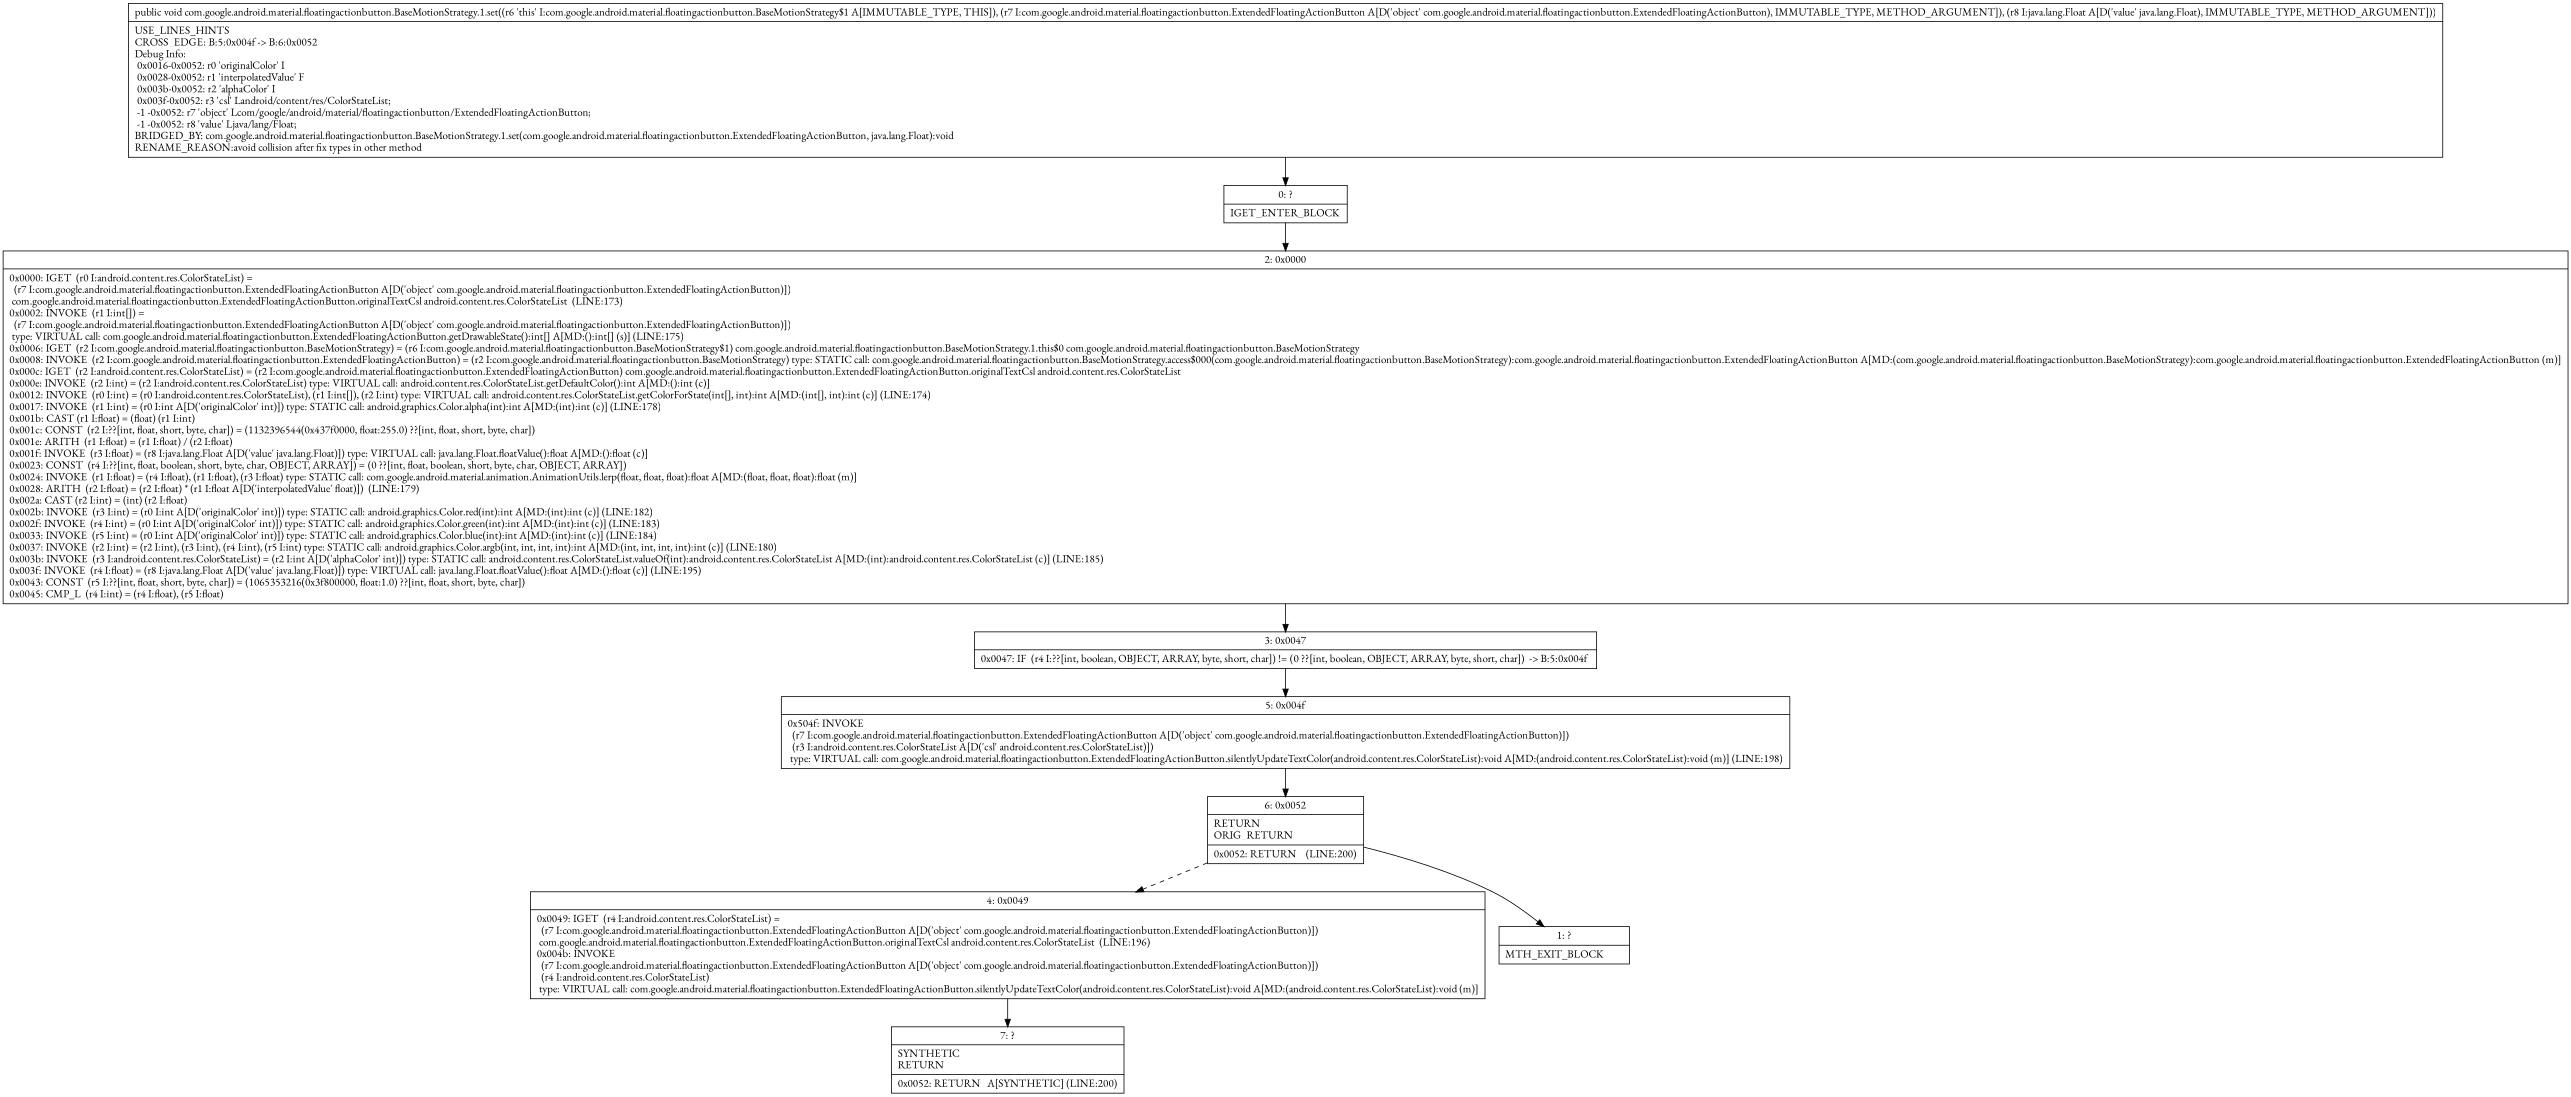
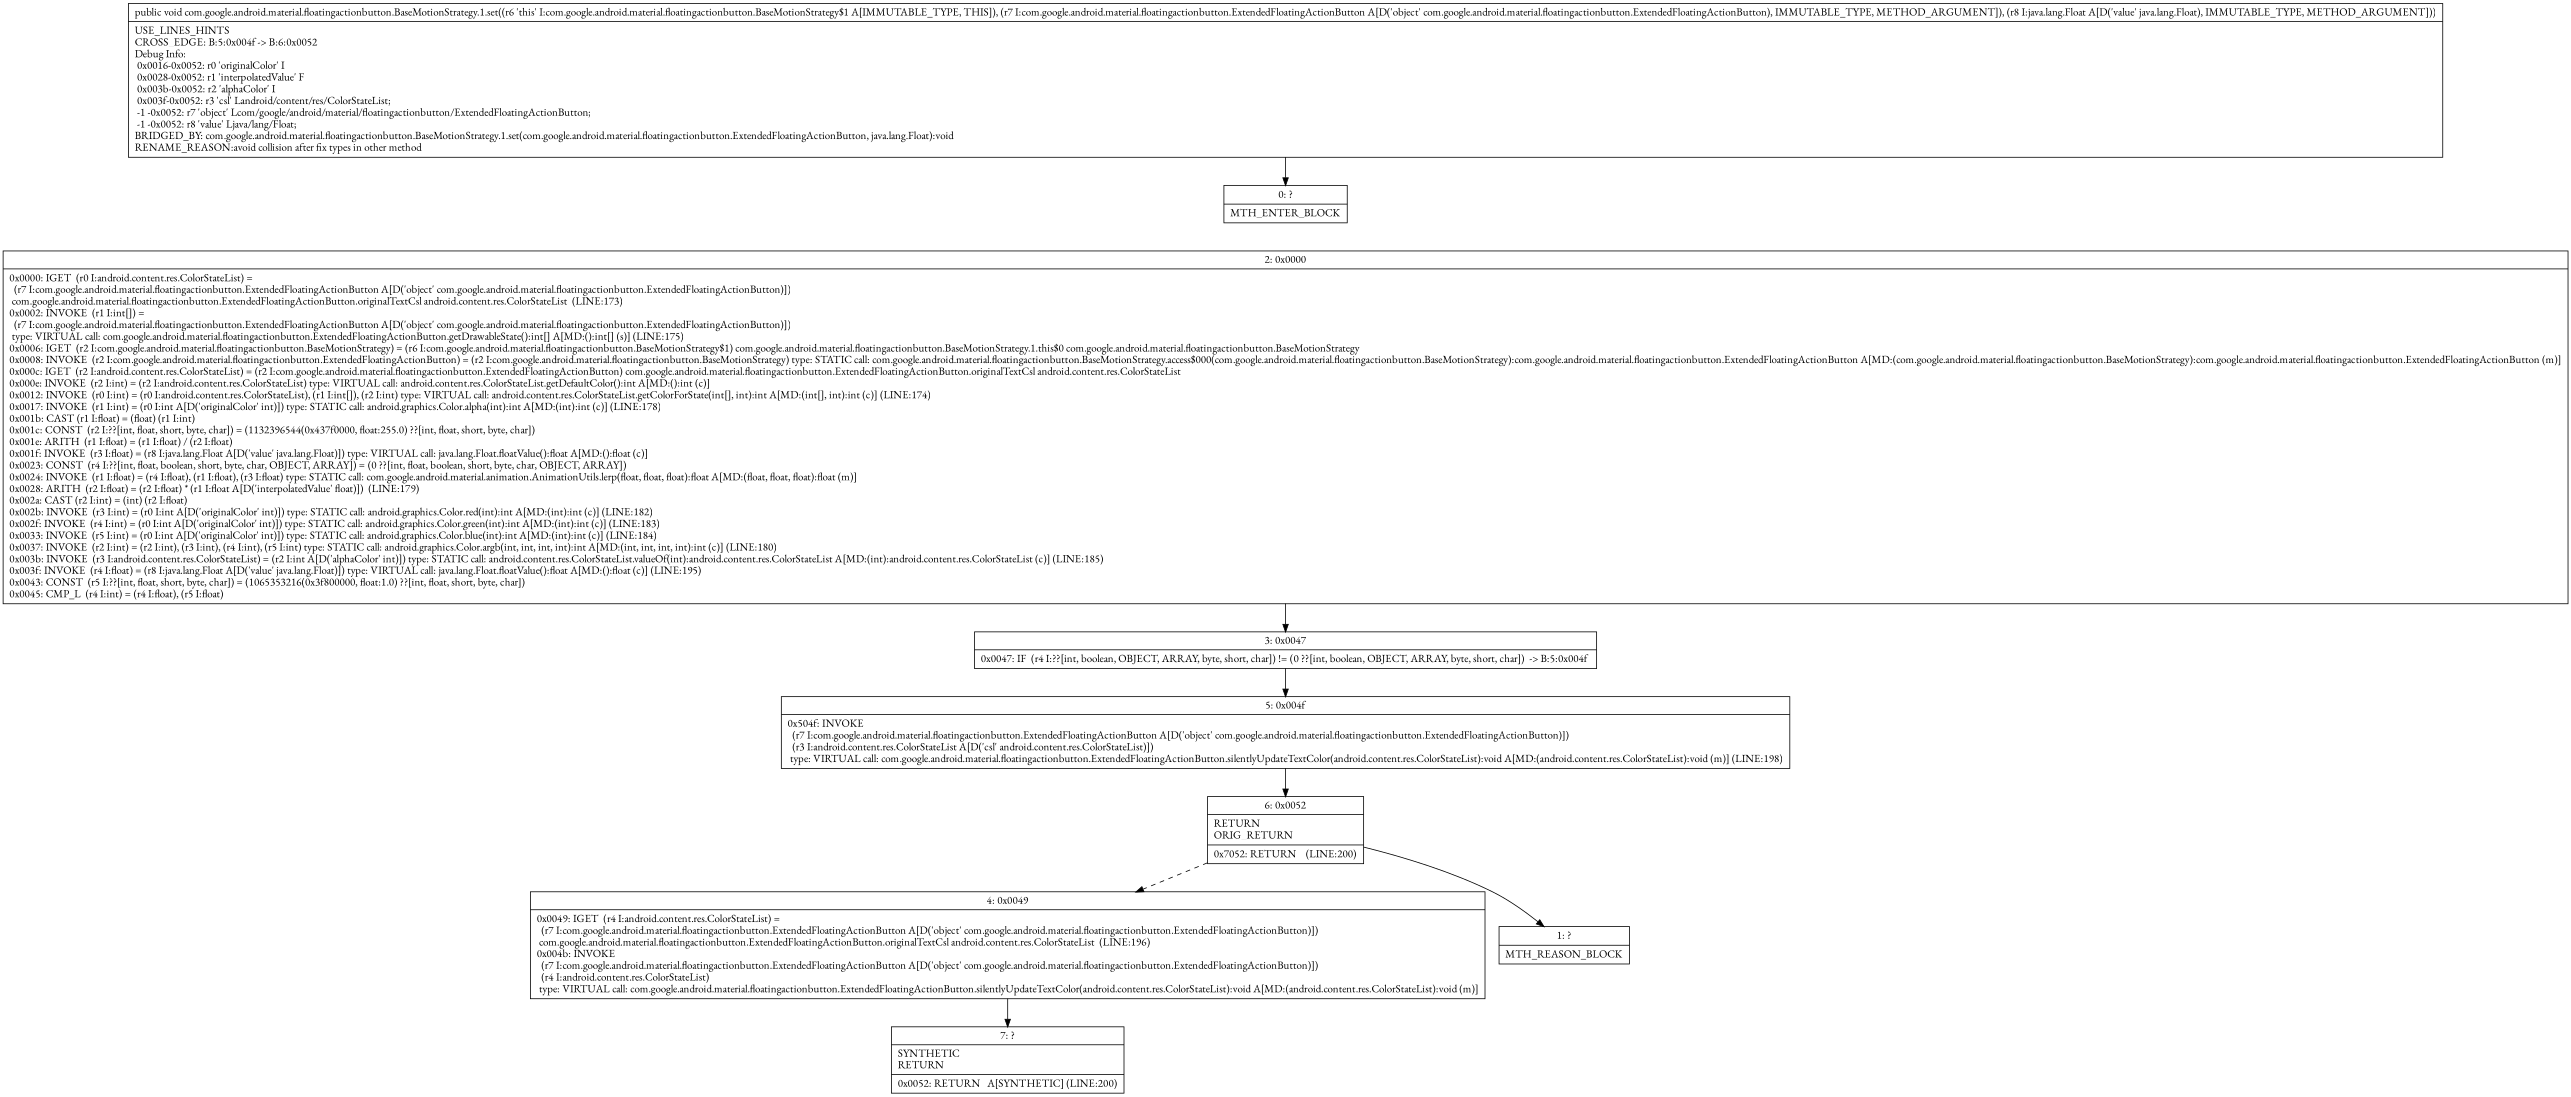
(1285, 213) -> (1286, 213)
(1286, 233) -> none
(1286, 854) -> (1286, 854)
(1555, 954) -> (1564, 954)
